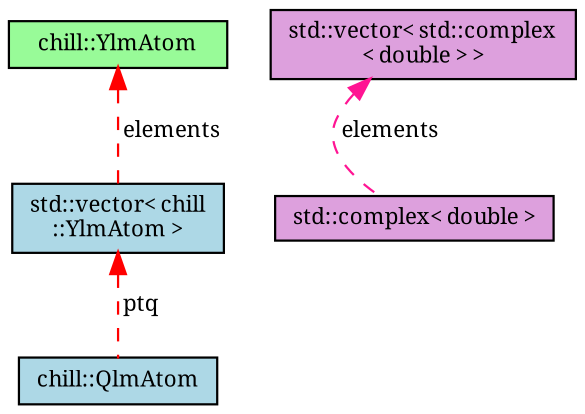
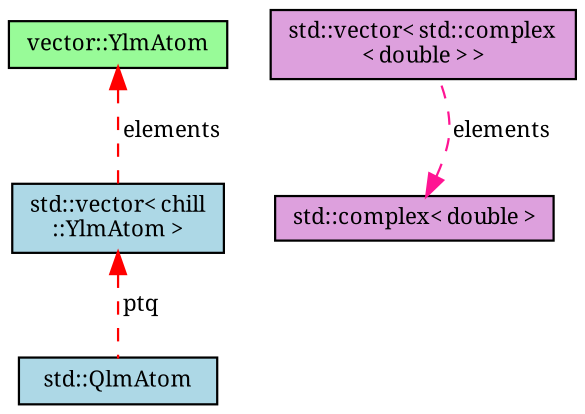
(118, 45) -> (118, 45)
(337, 151) -> (449, 127)
(118, 381) -> (118, 381)
